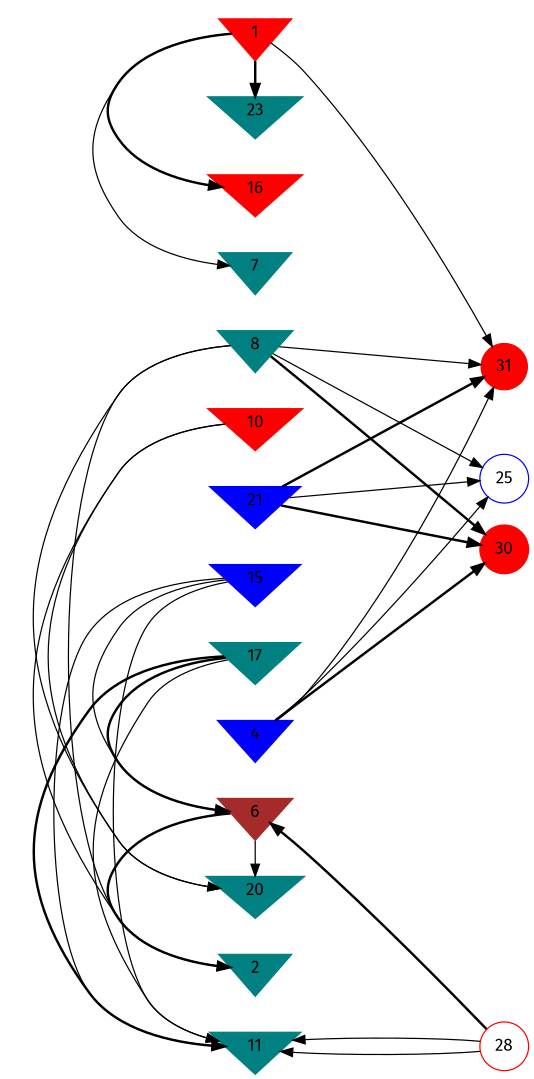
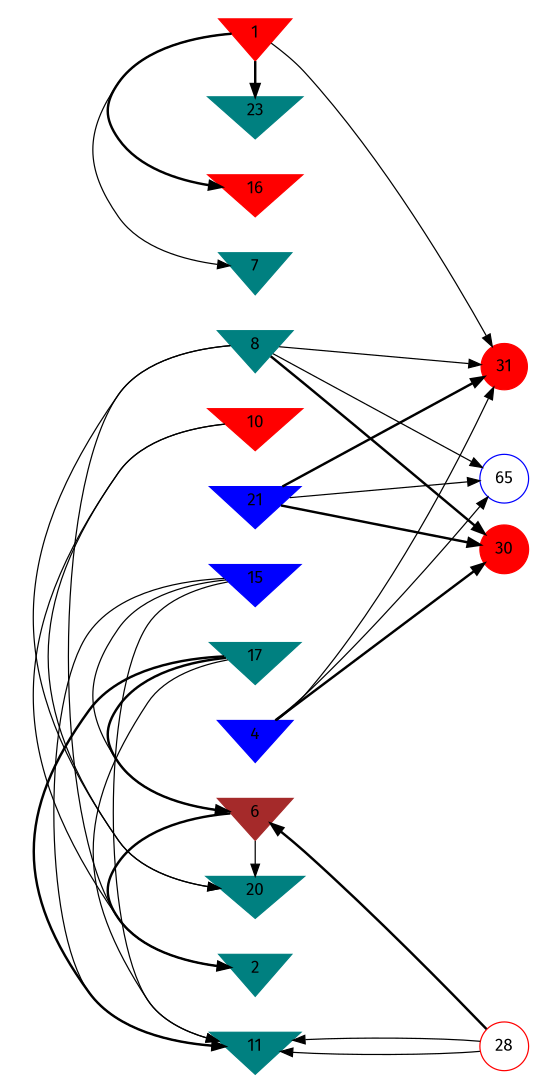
(504, 479) -> (504, 479)
